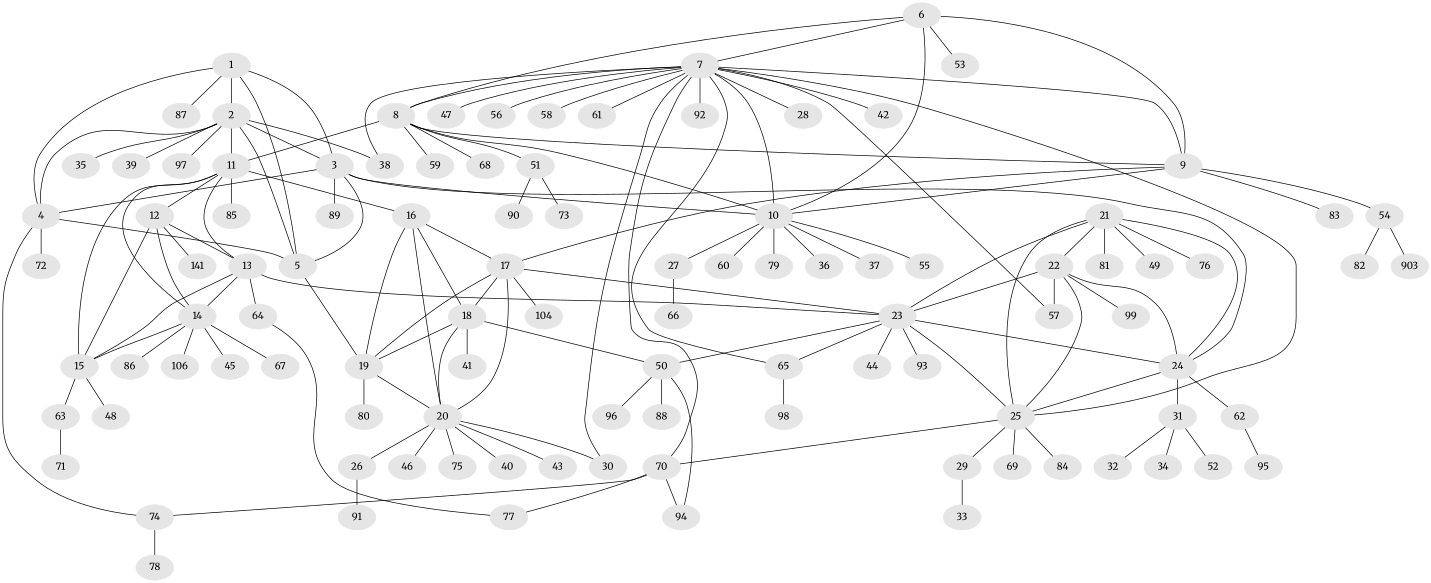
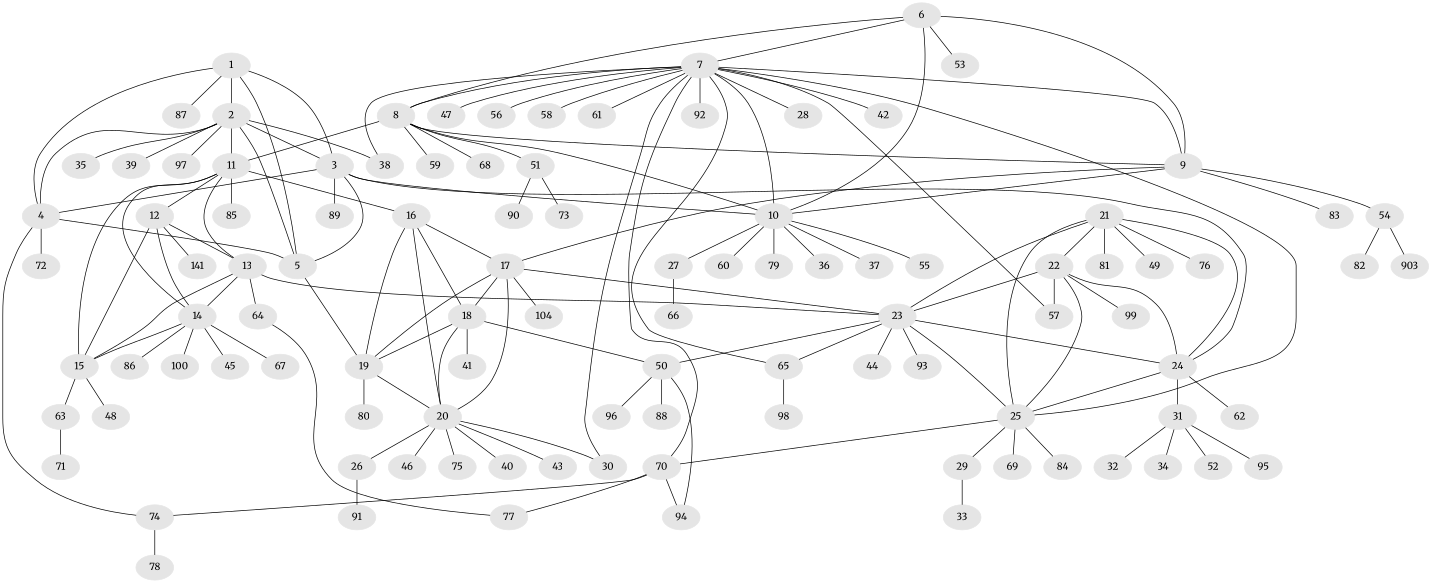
(180, 367) -> (180, 367)
(1251, 442) -> (1220, 442)
